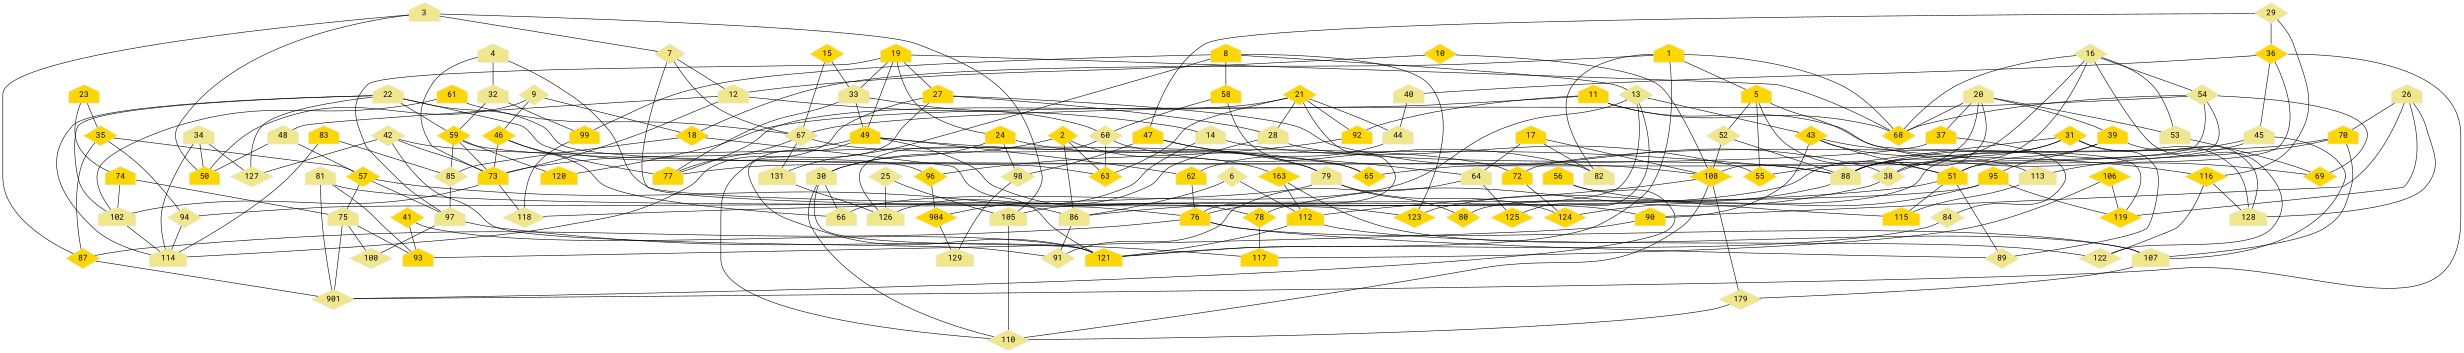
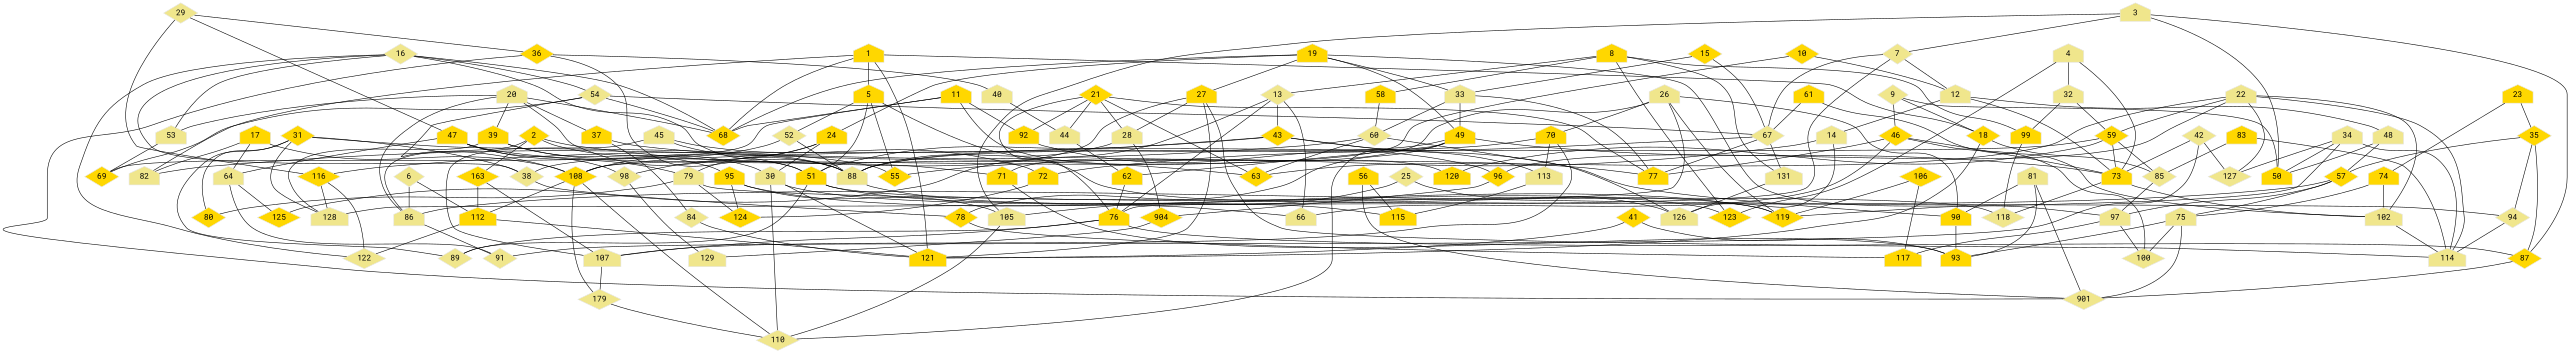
(2265, 95) -> none
none -> (2061, 171)
none -> (1002, 177)
(1369, 177) -> none
none -> (2079, 204)
